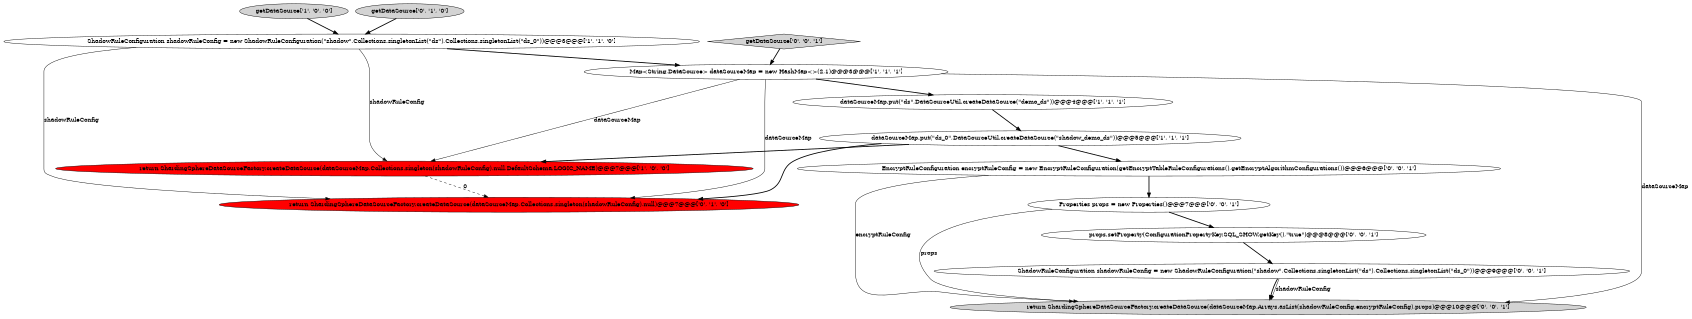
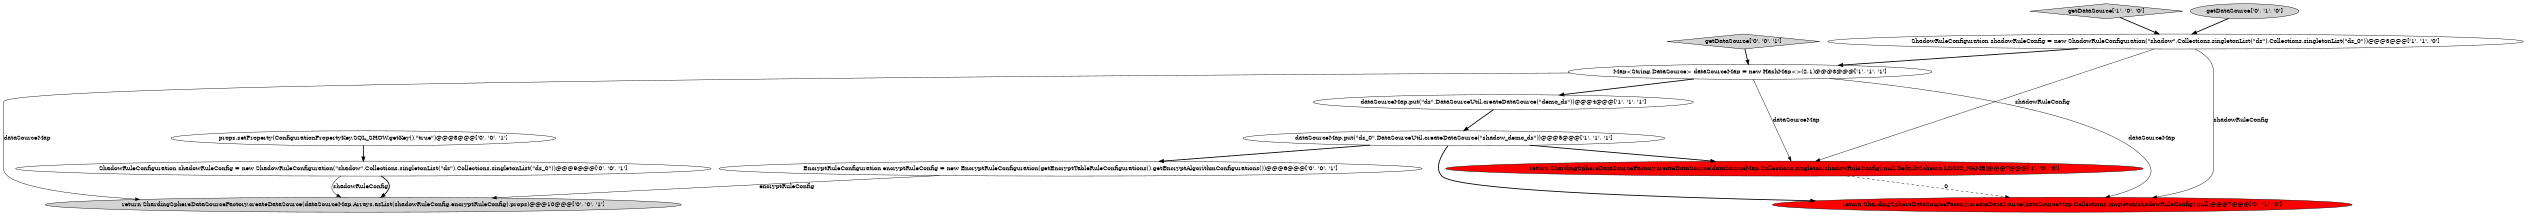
(294, 11) -> (2106, 11)
(1149, 205) -> none
